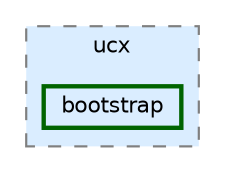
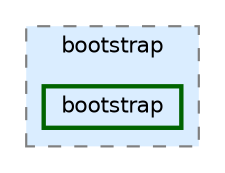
(113, 47) -> (113, 47)
